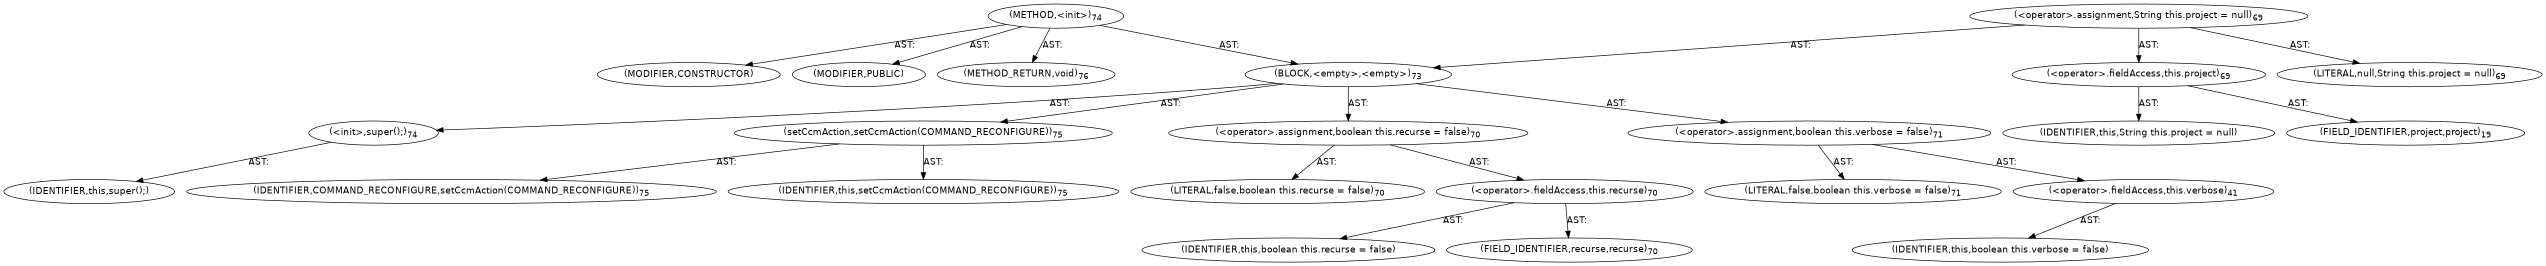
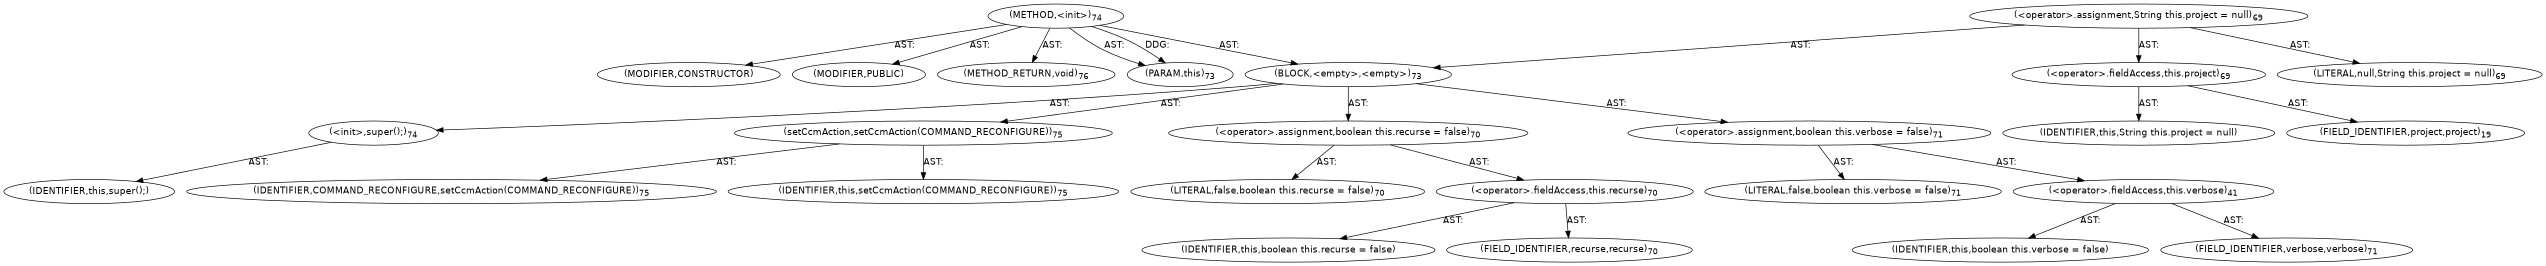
none -> (1180, 75)
none -> (2287, 250)
